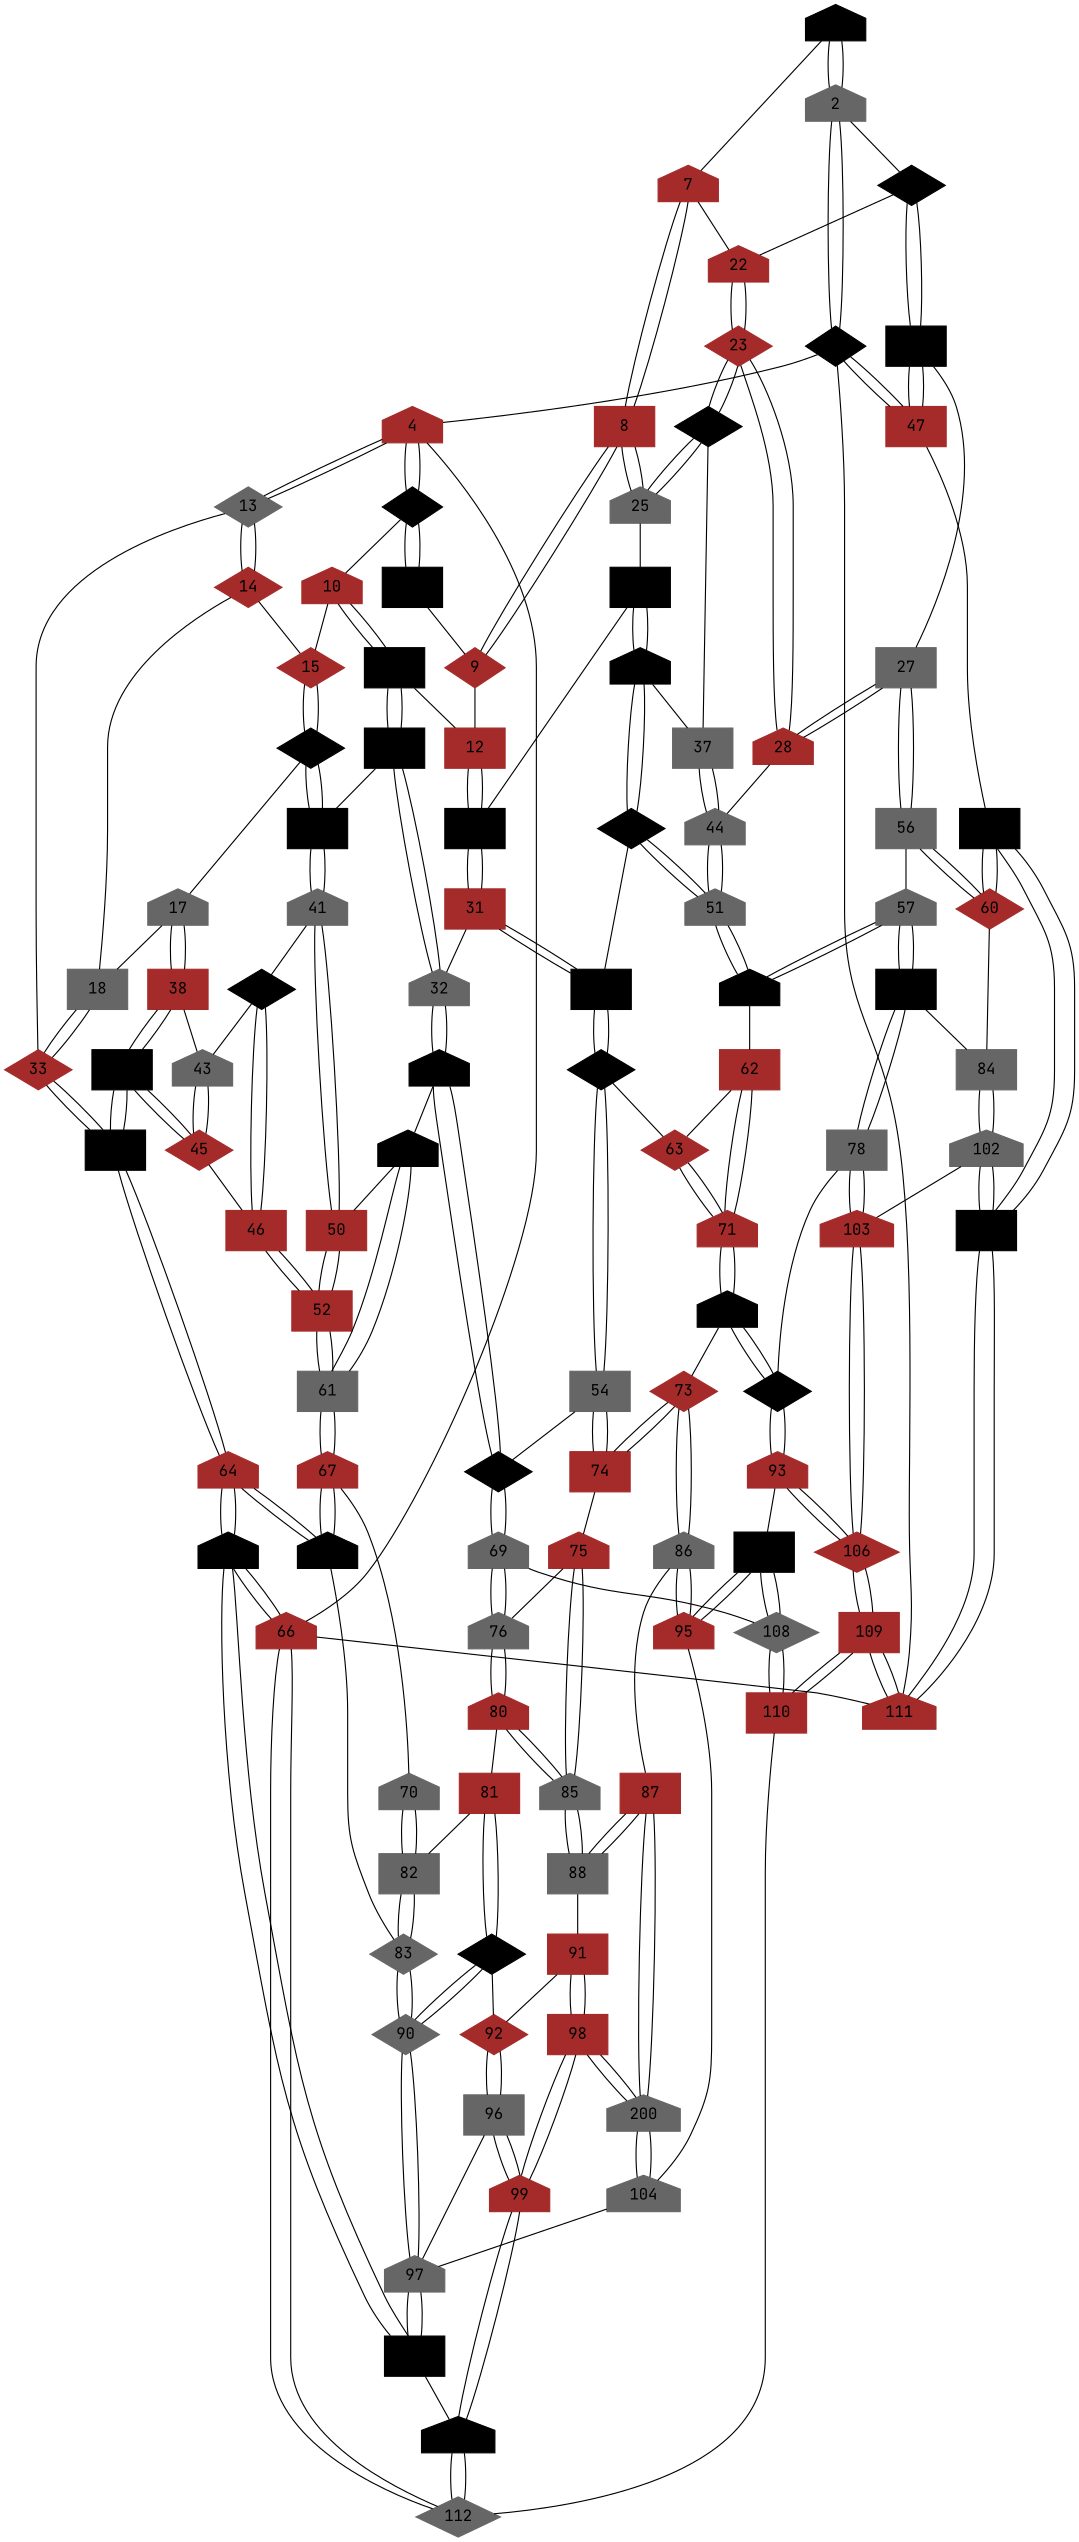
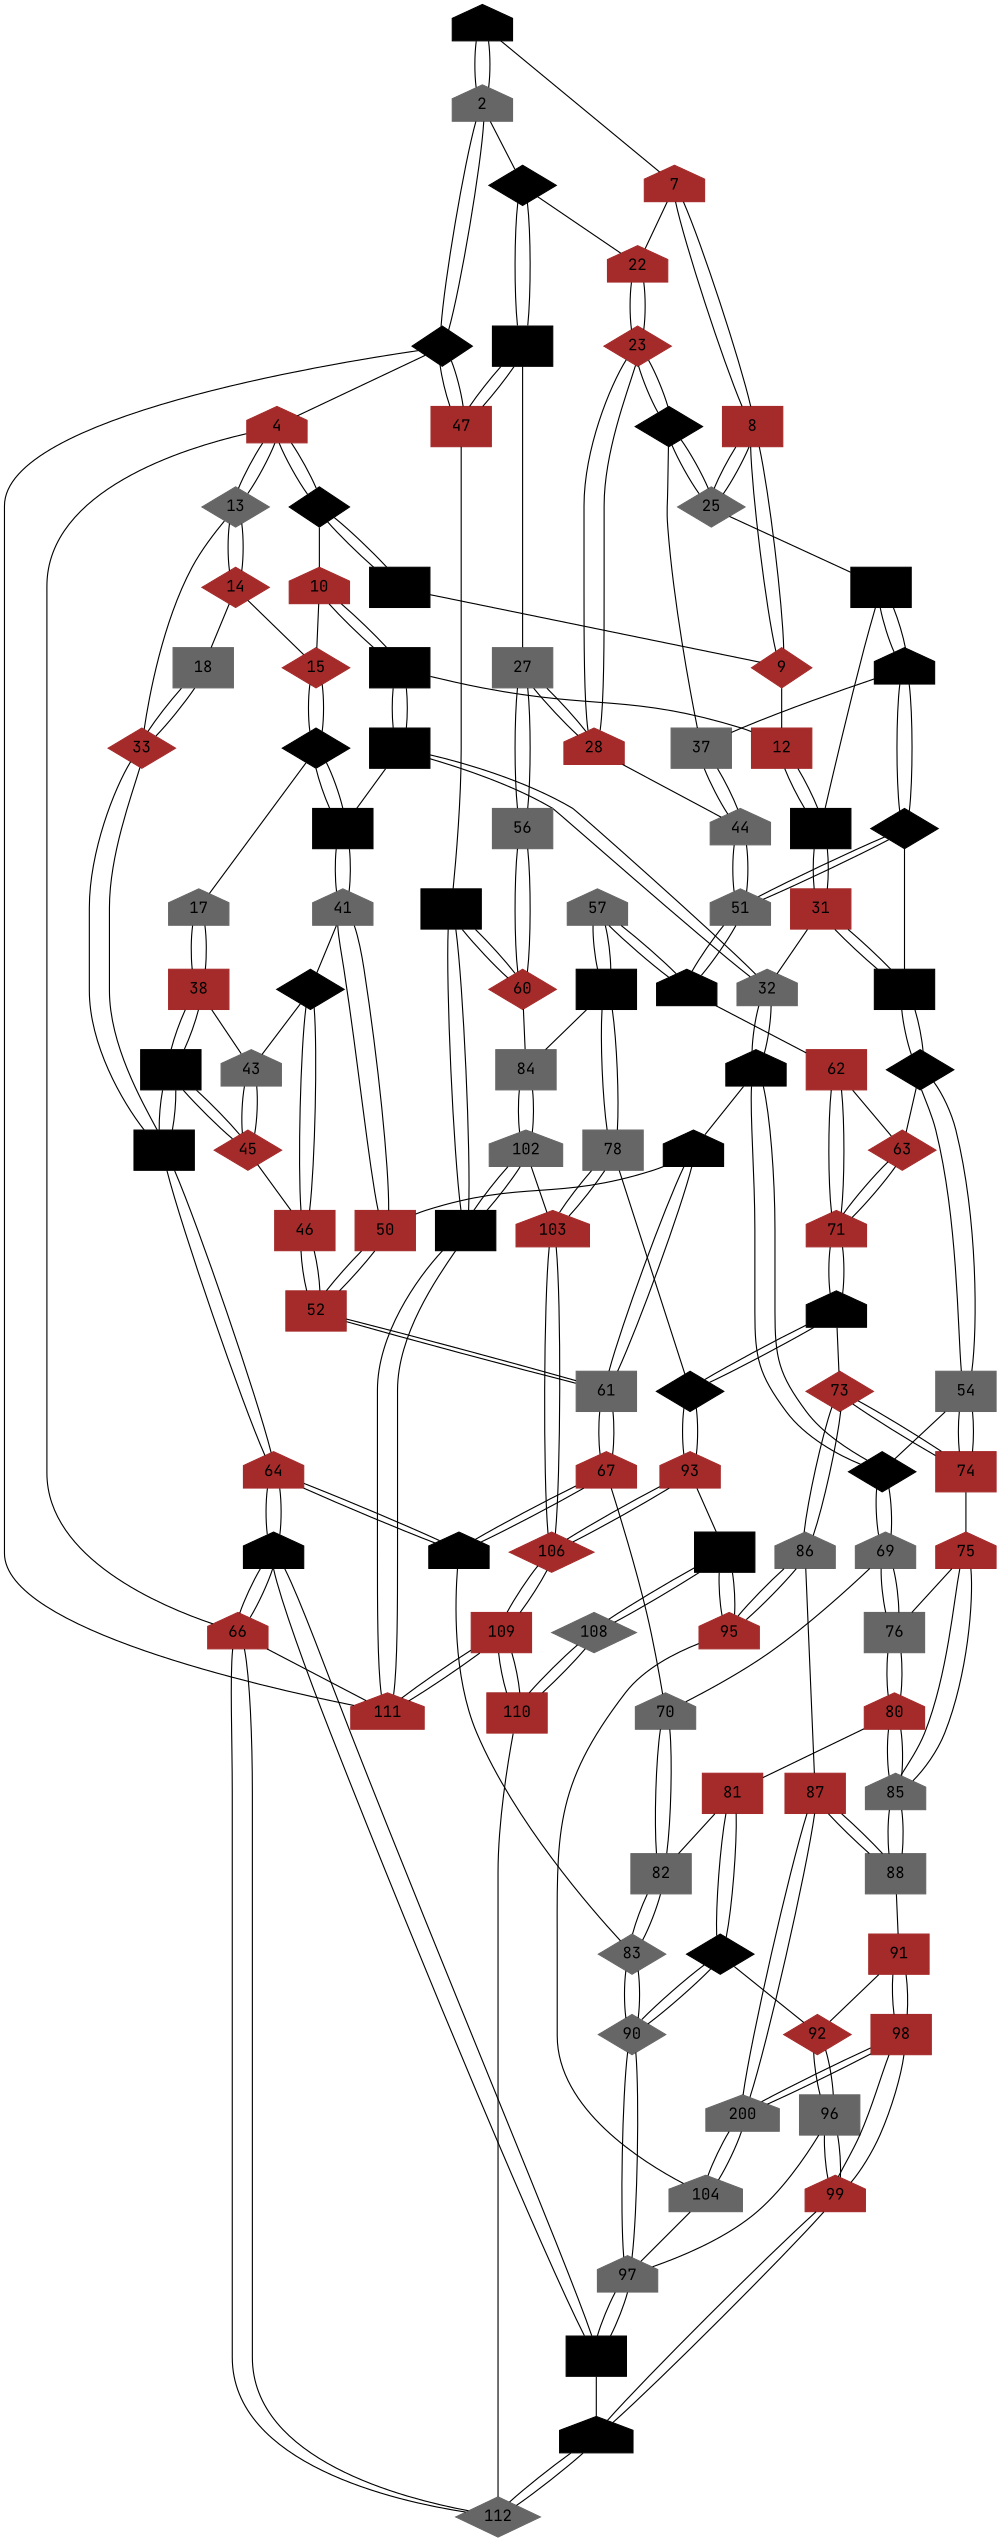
(640, 507) -> (711, 507)
(906, 869) -> none
(140, 947) -> none
(642, 1595) -> (783, 1643)
(498, 1633) -> (894, 1633)
